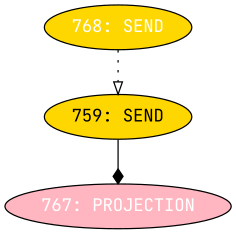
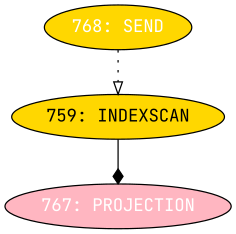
(118, 117) -> (118, 117)
